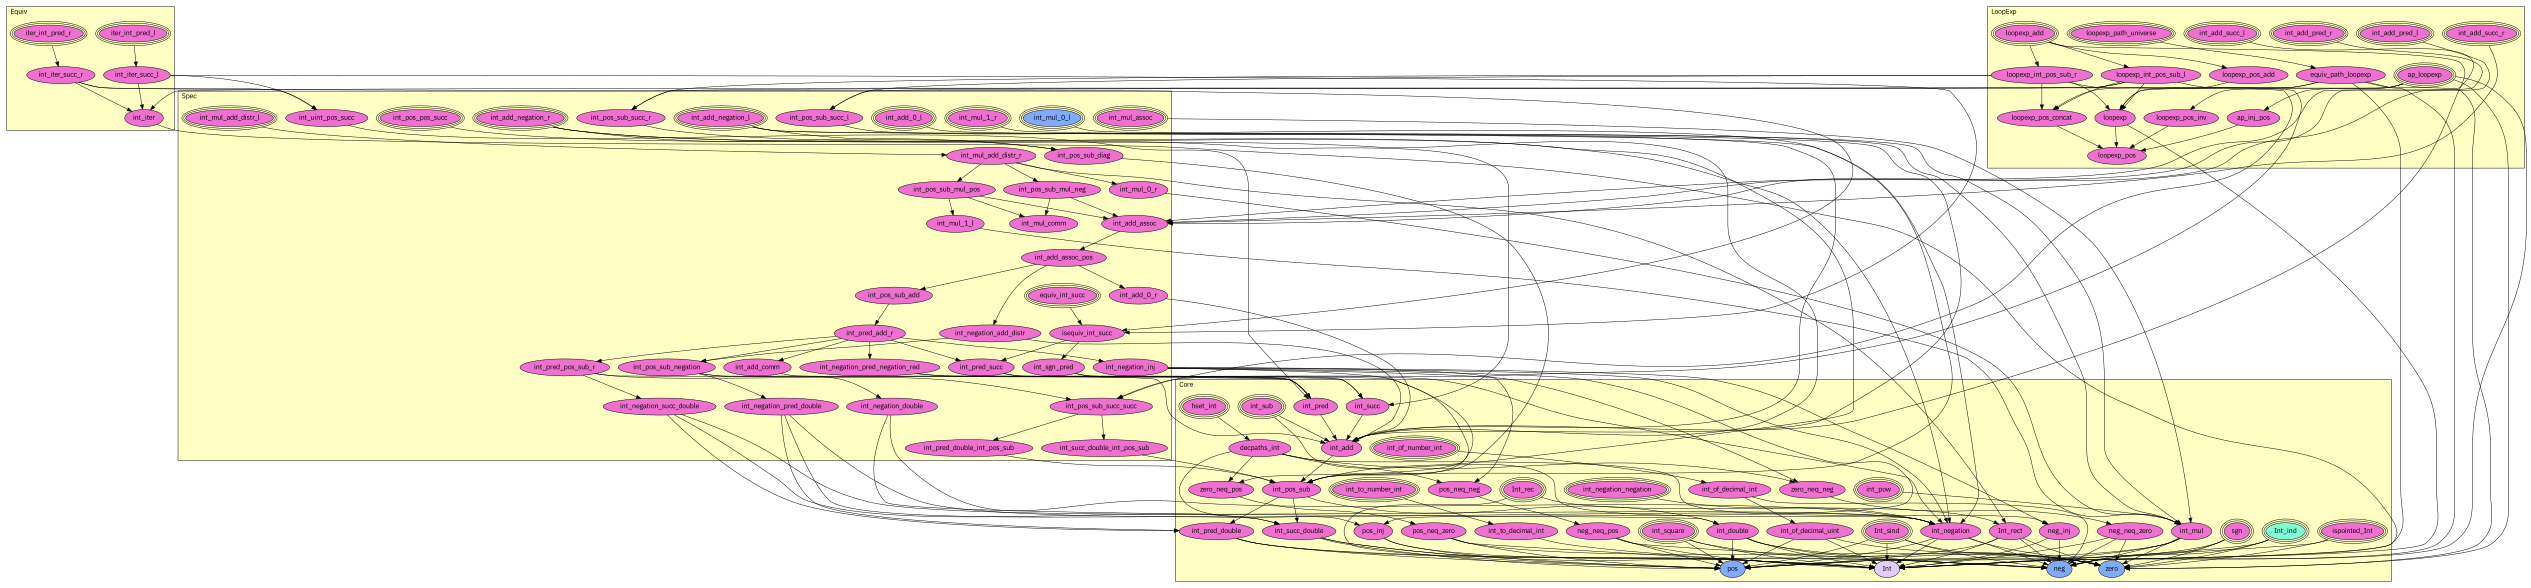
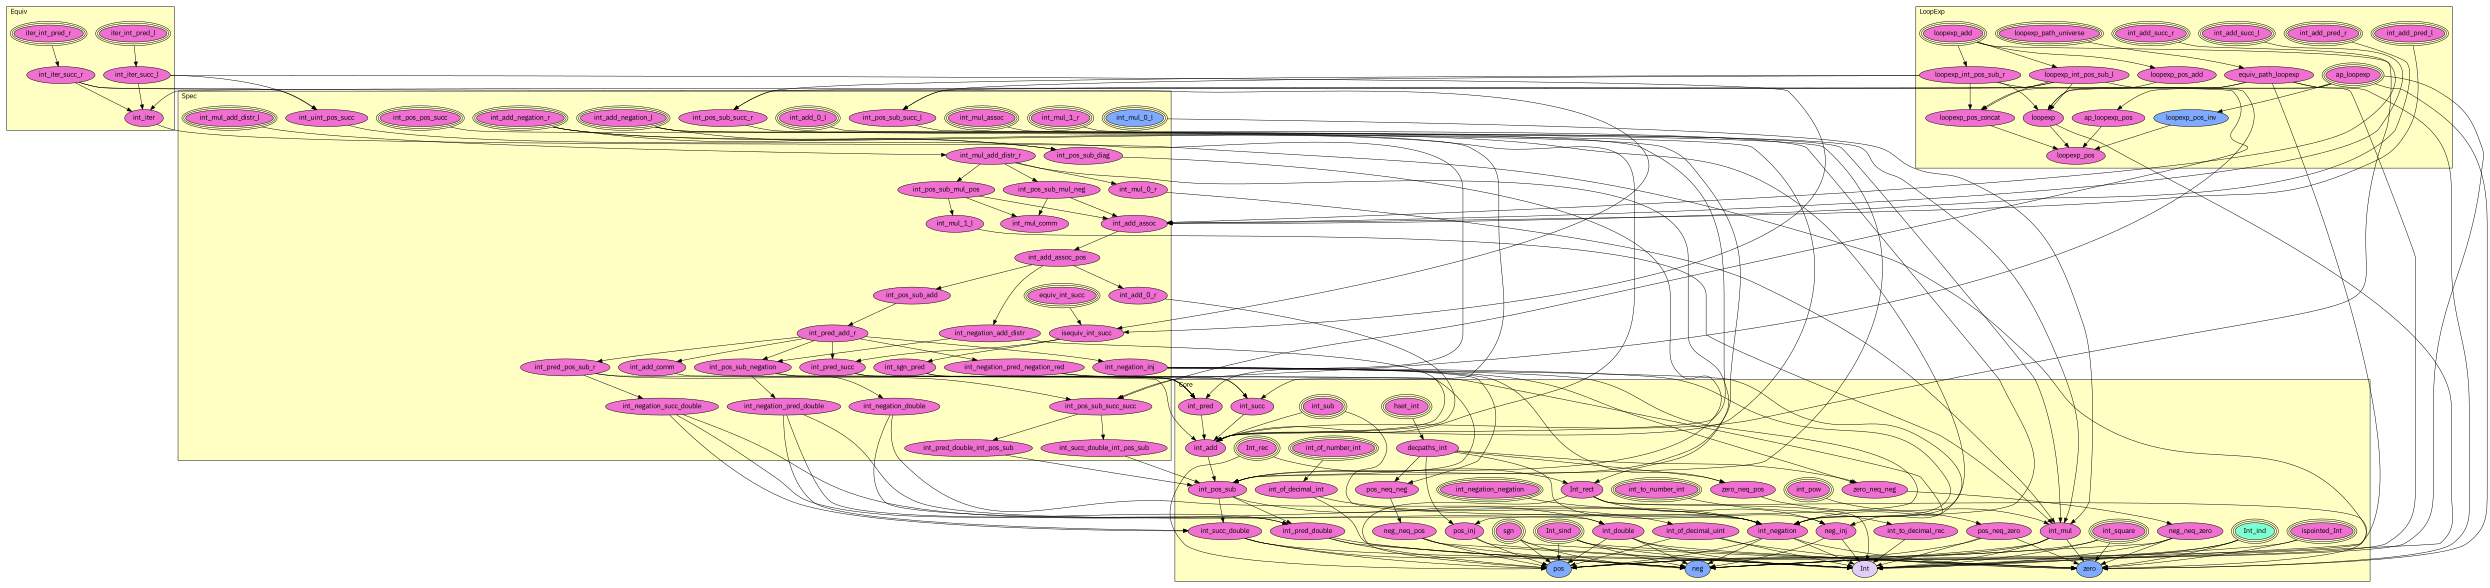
(2181, 118) -> (2191, 118)
(2253, 118) -> (2108, 118)
(1516, 531) -> (1916, 531)
(2033, 549) -> (1713, 510)
